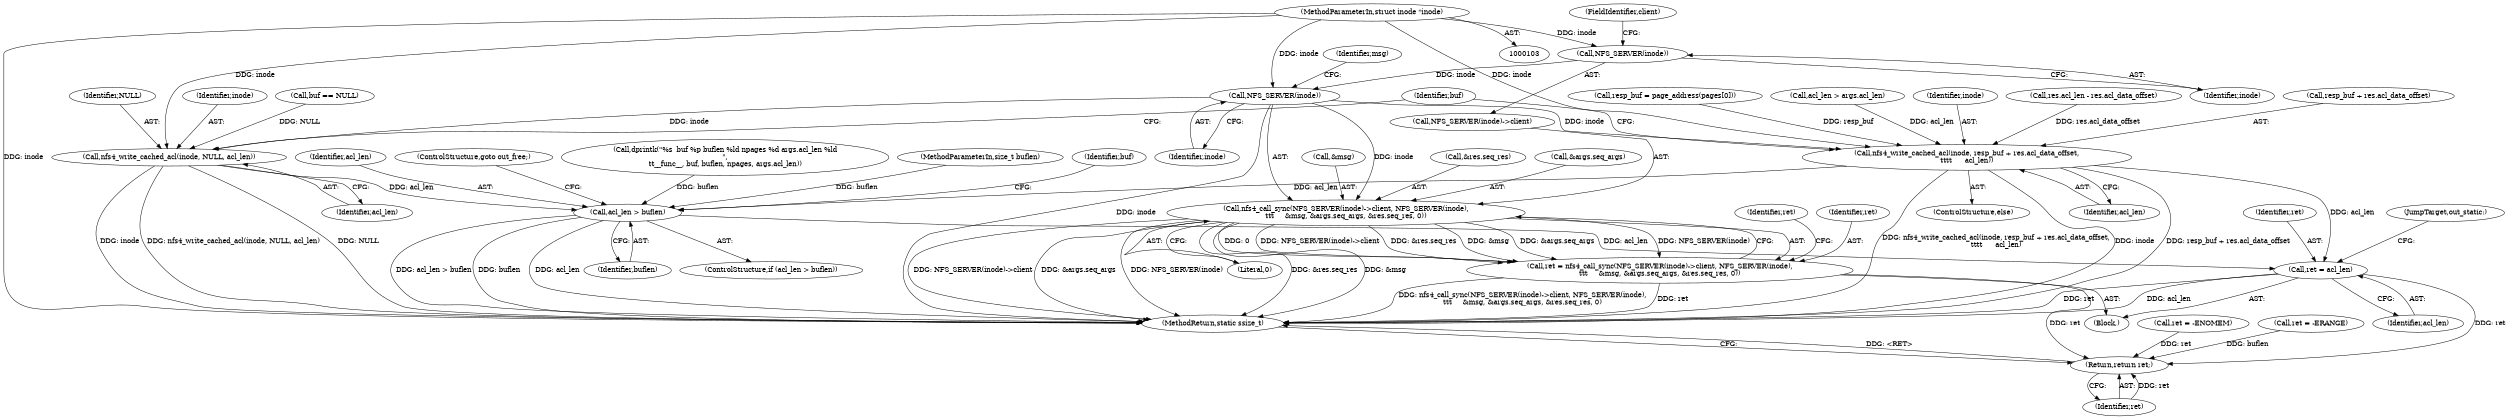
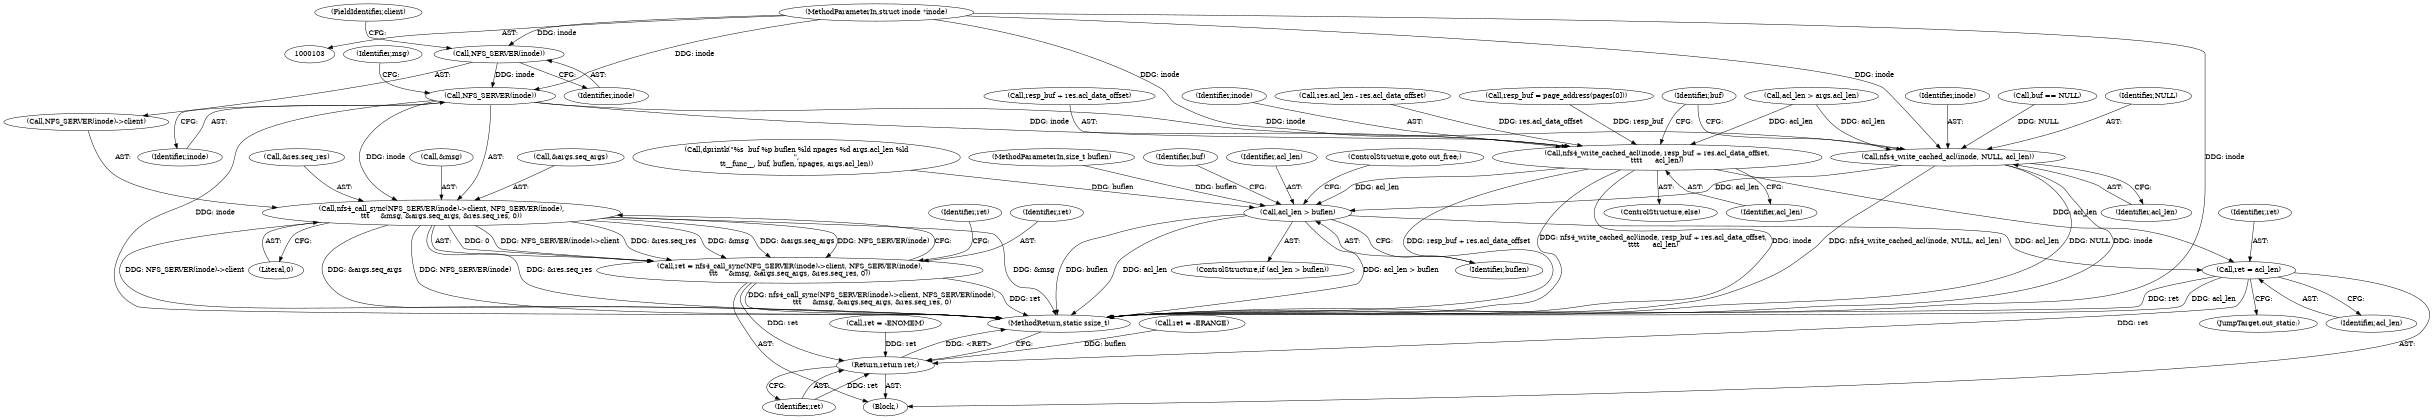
none -> (1846, 134)
(2385, 241) -> (2253, 295)
none -> (885, 384)
